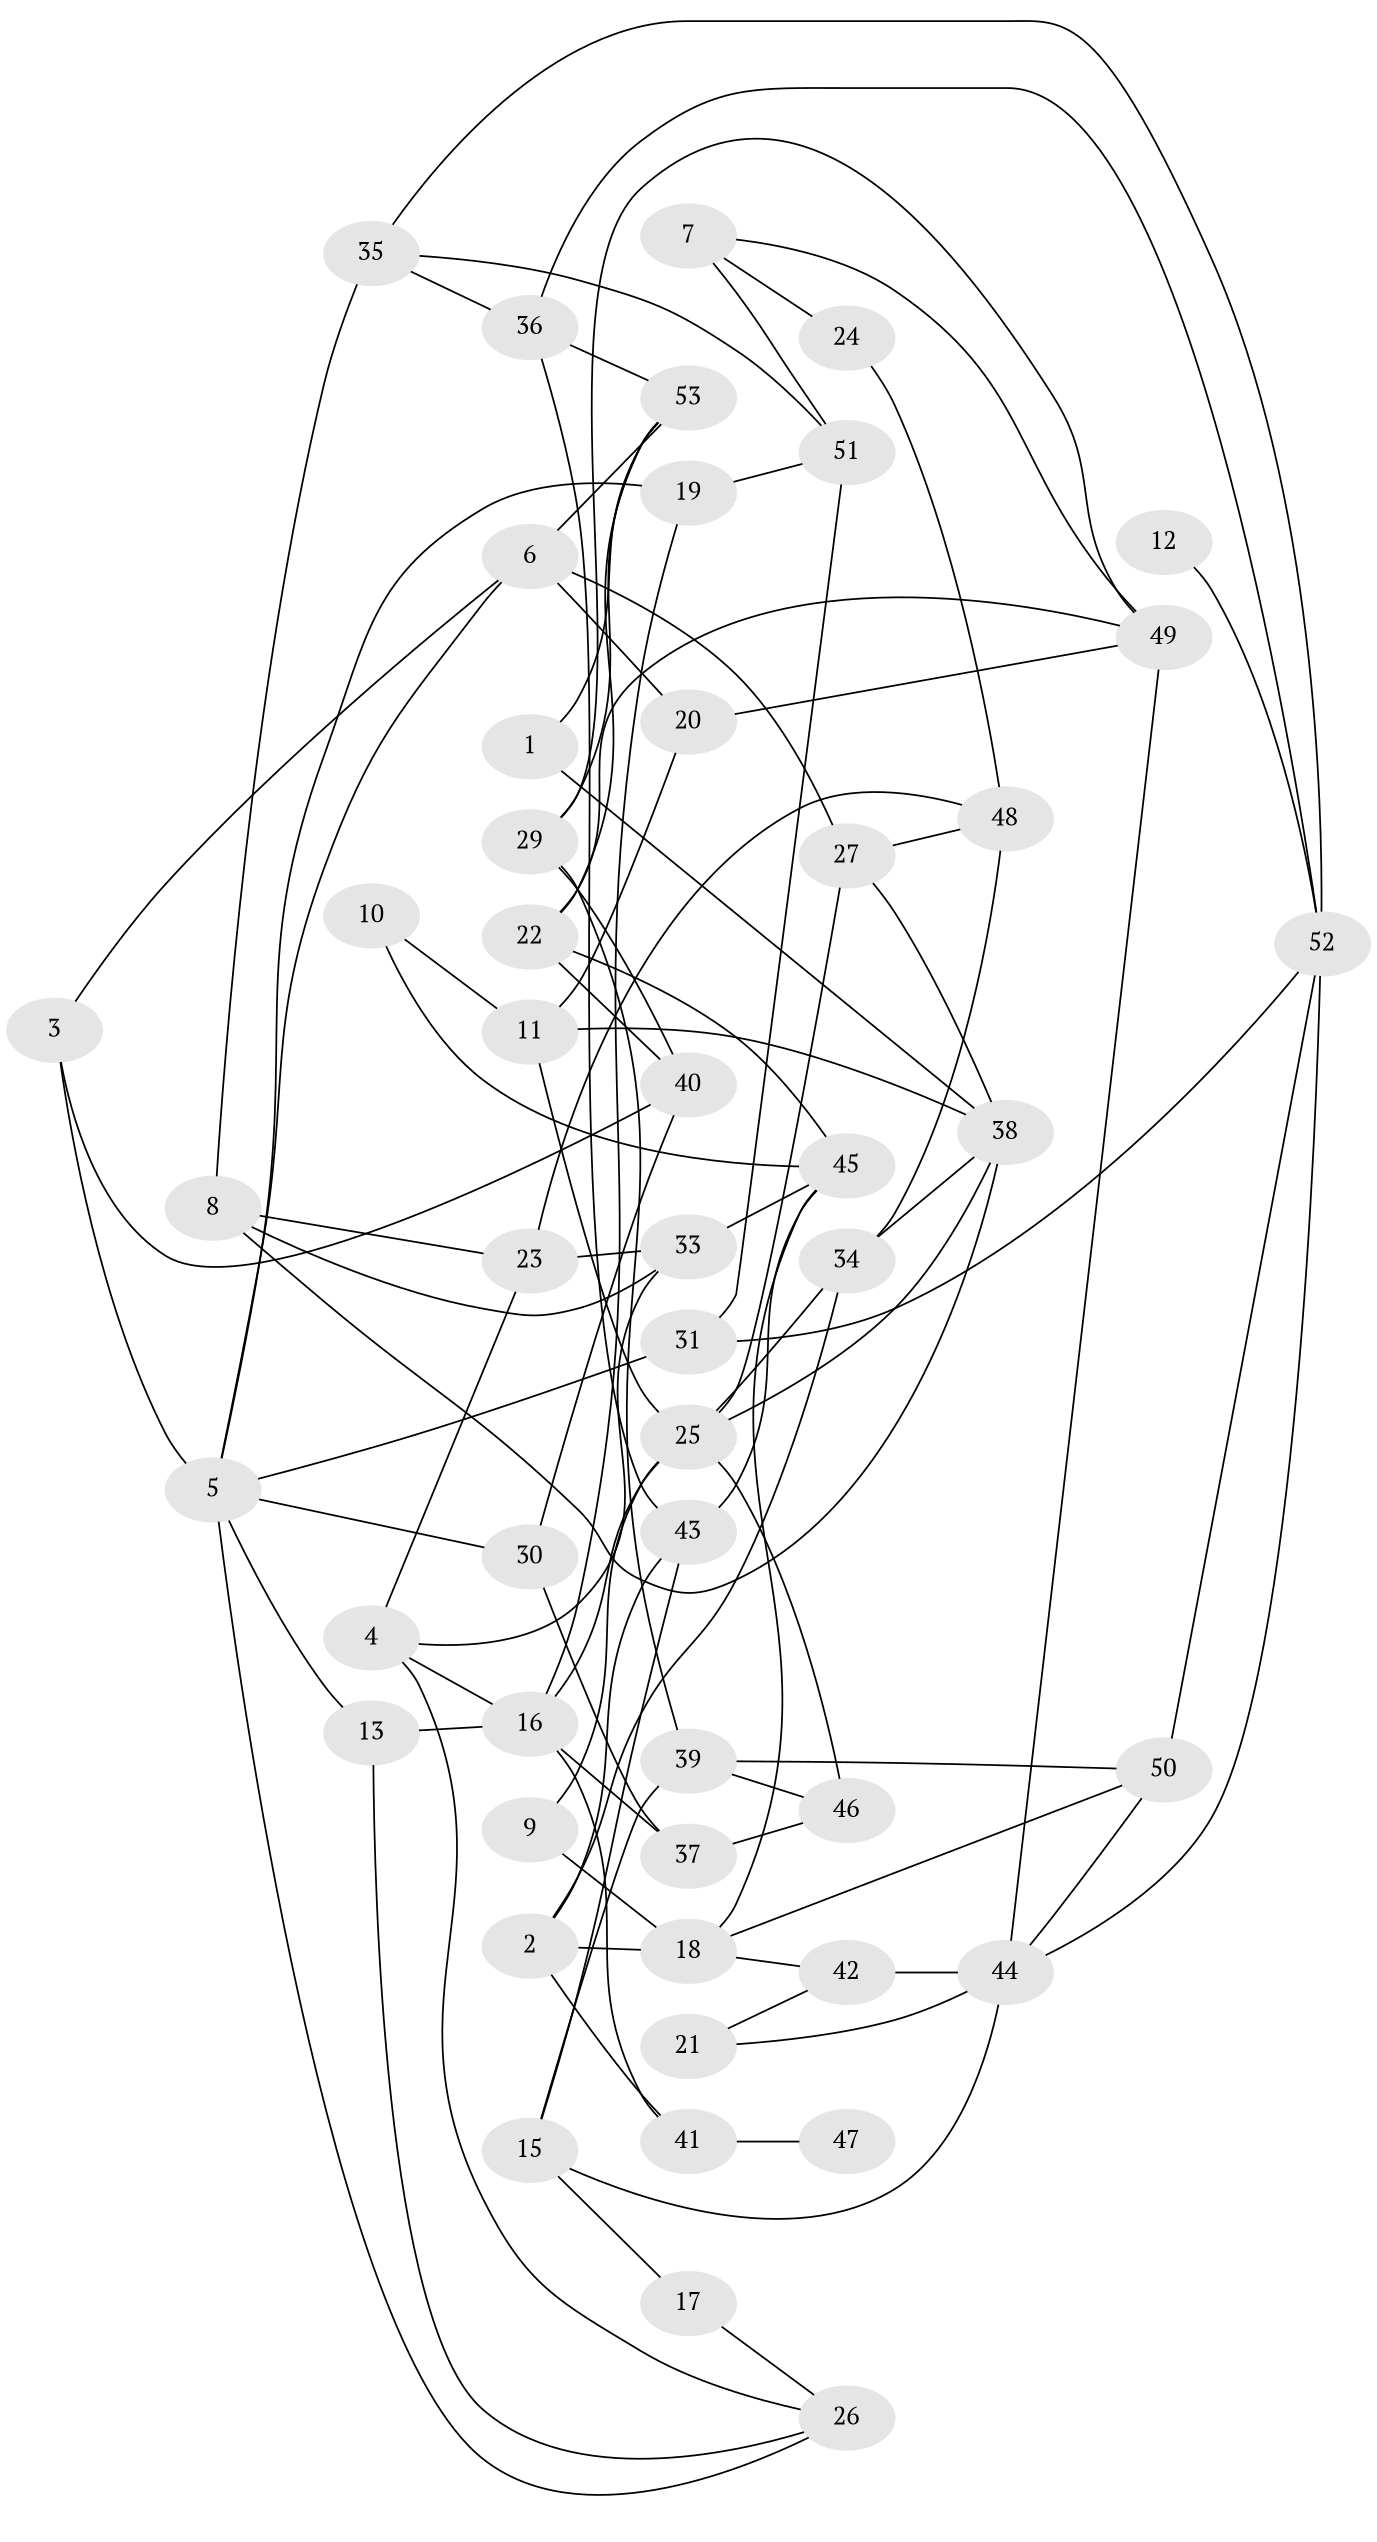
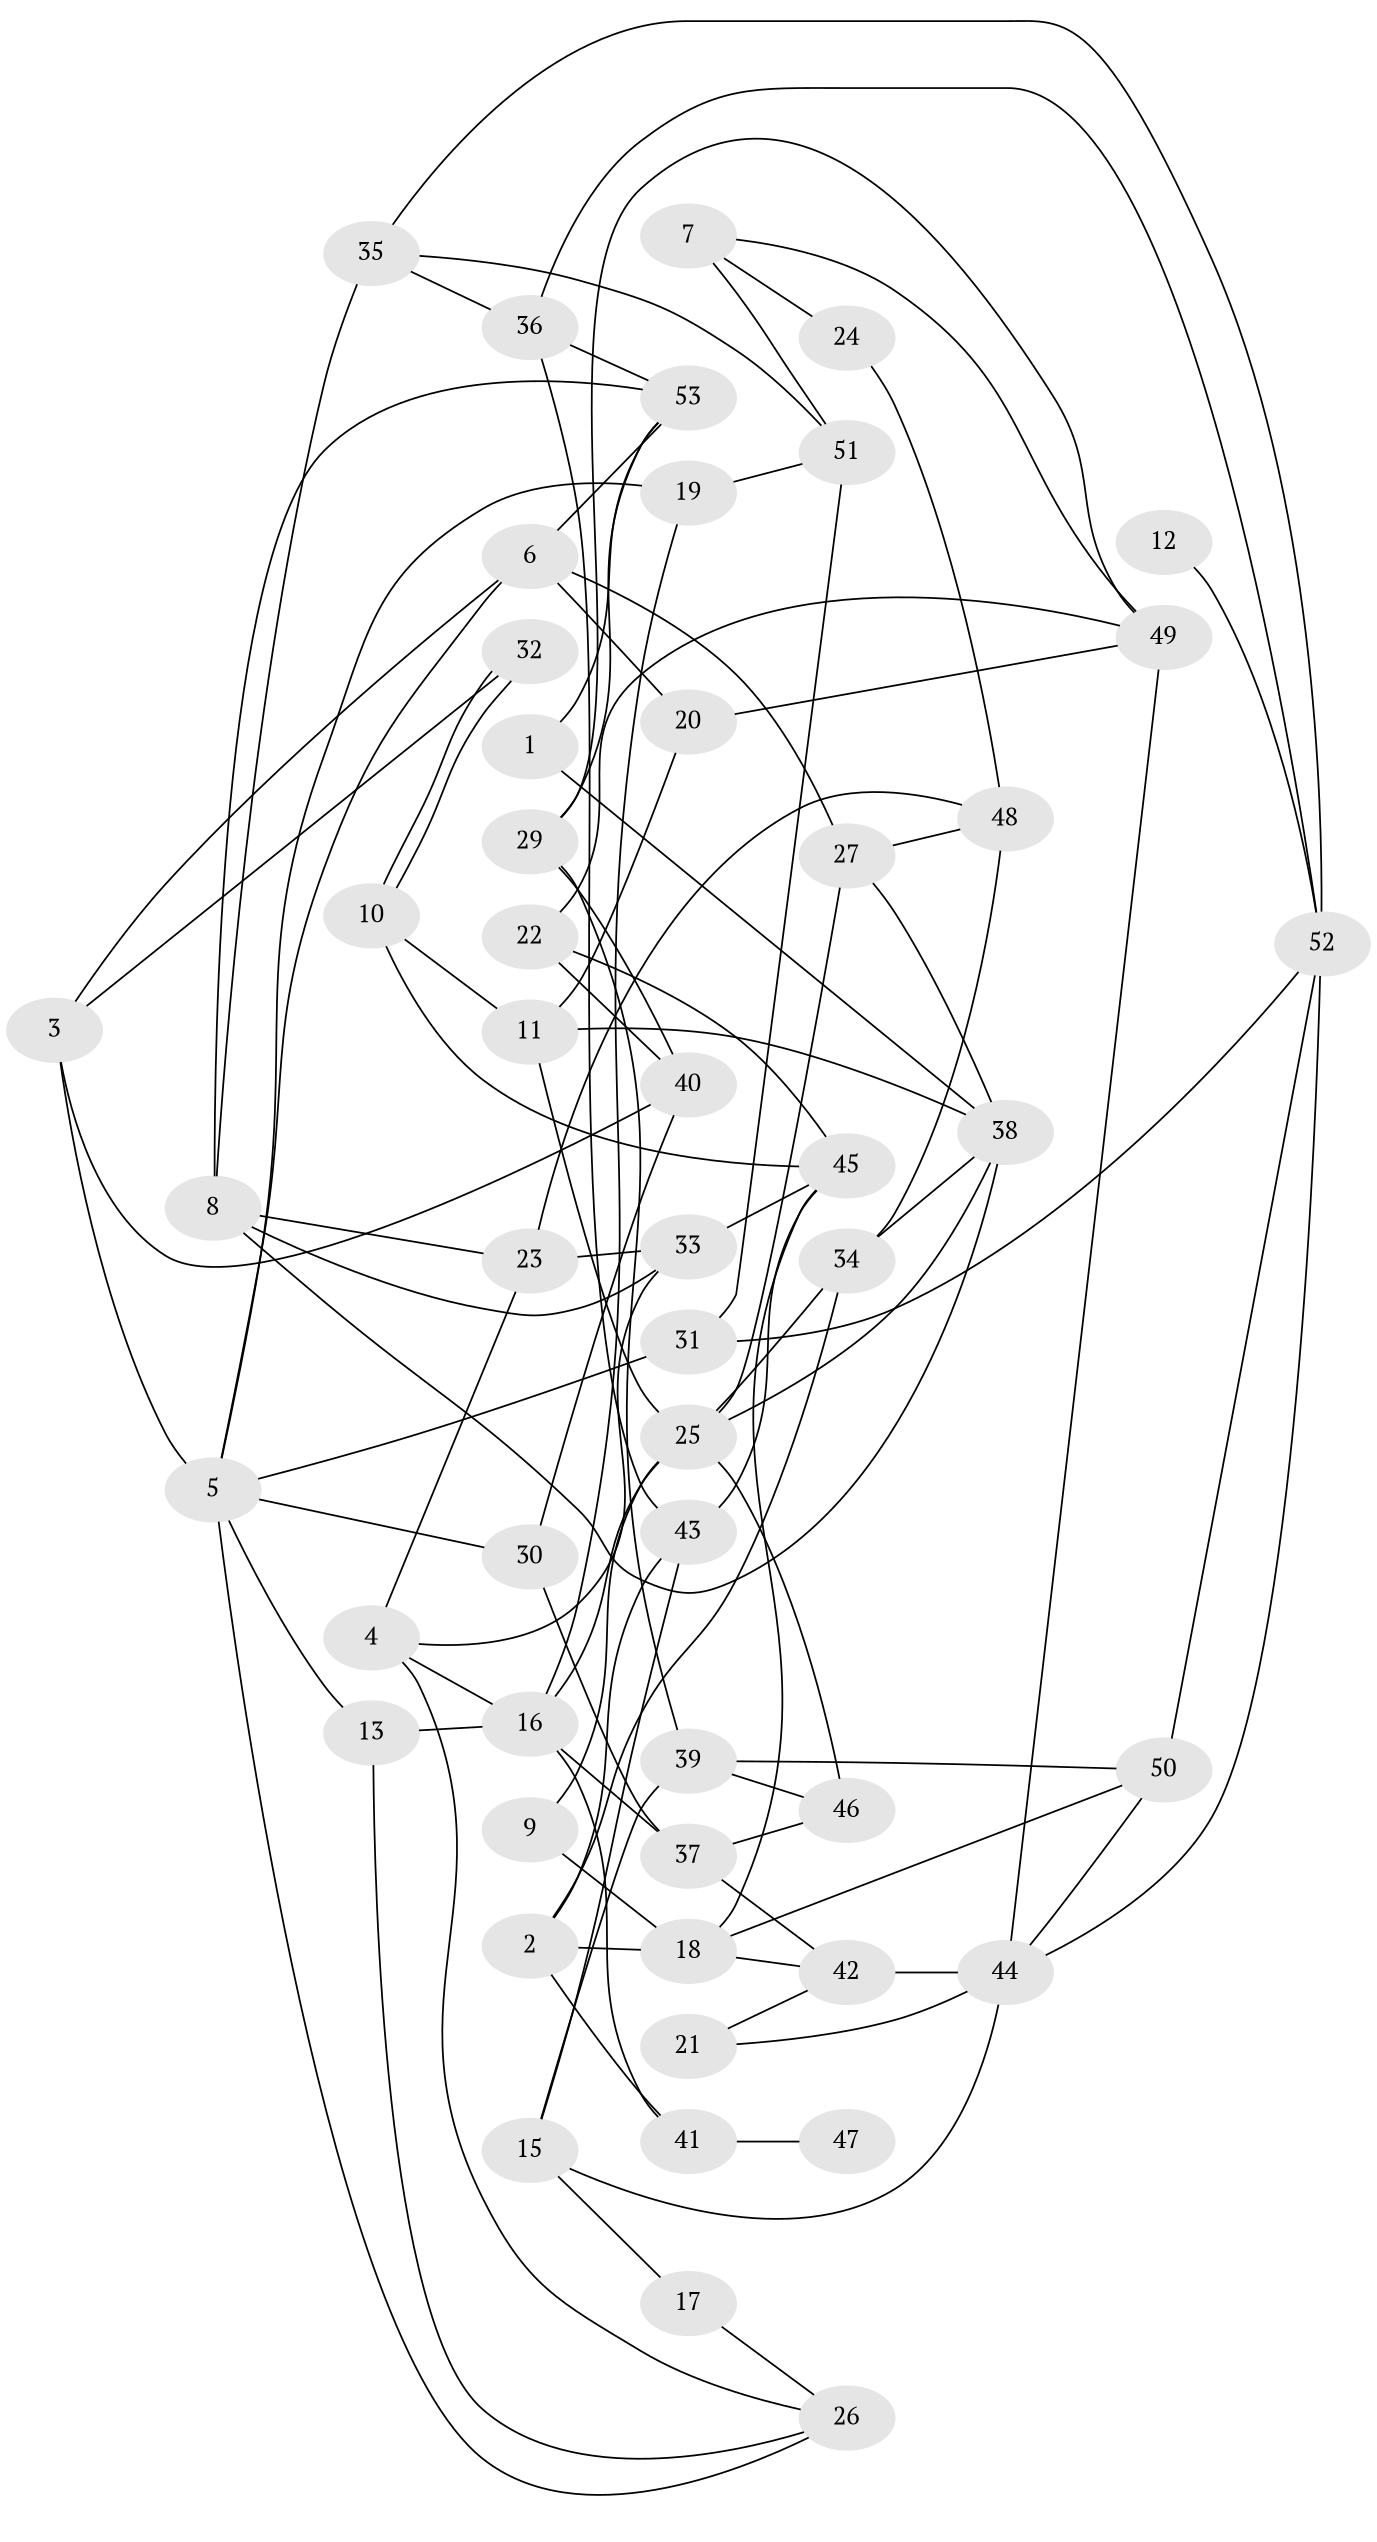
none -> (530, 652)
(613, 744) -> (254, 639)
none -> (763, 1911)
